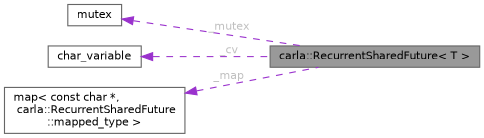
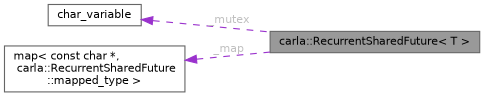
(95, 15) -> none
(228, 50) -> (228, 20)
